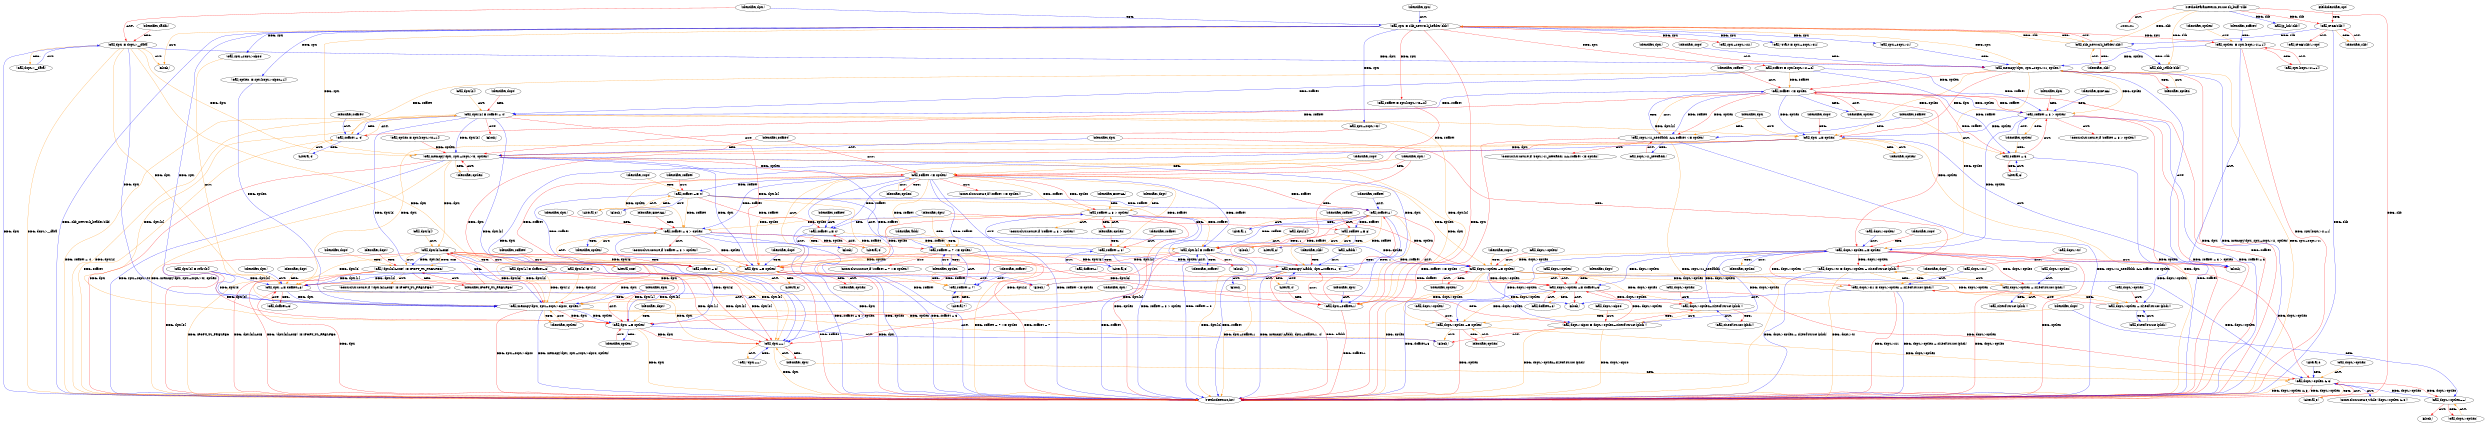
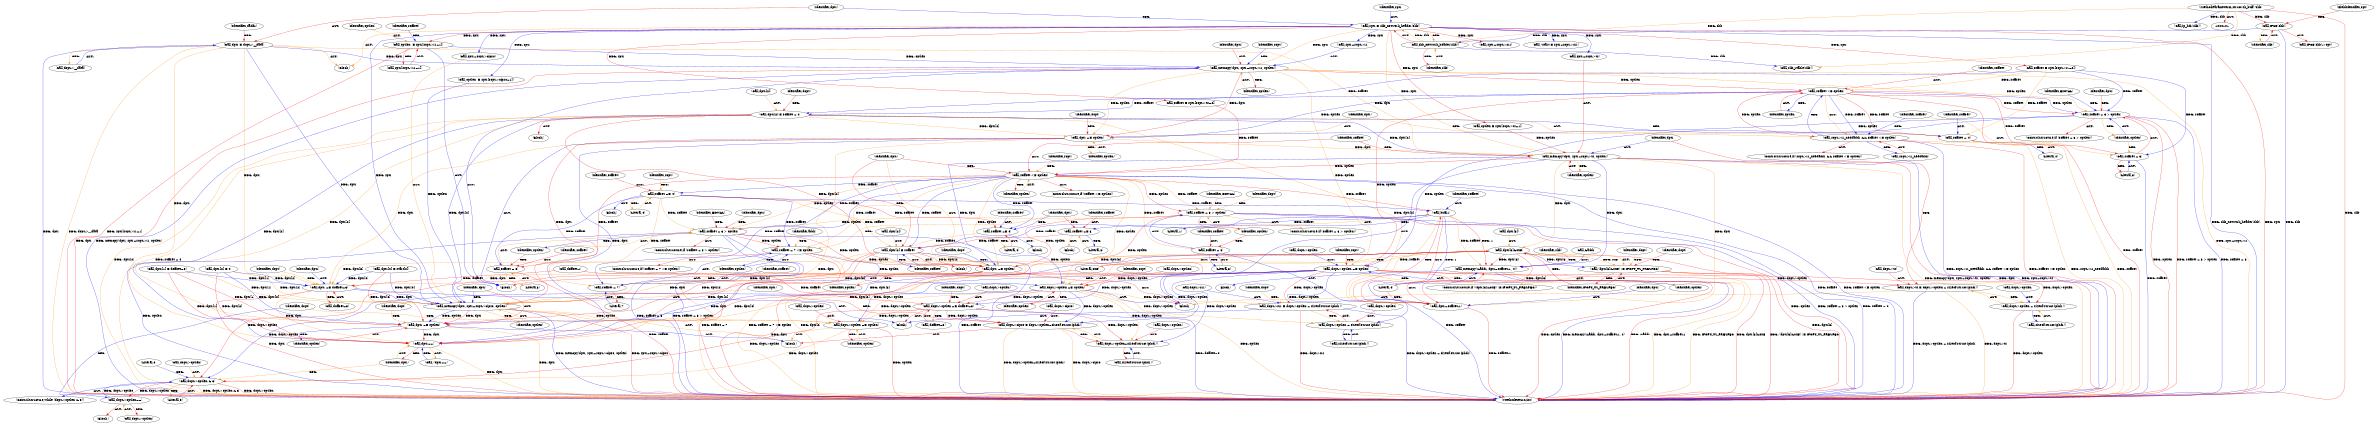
(1986, 57) -> (1335, 57)
none -> (1421, 90)
(1381, 213) -> (1441, 213)
(1631, 304) -> (970, 320)
